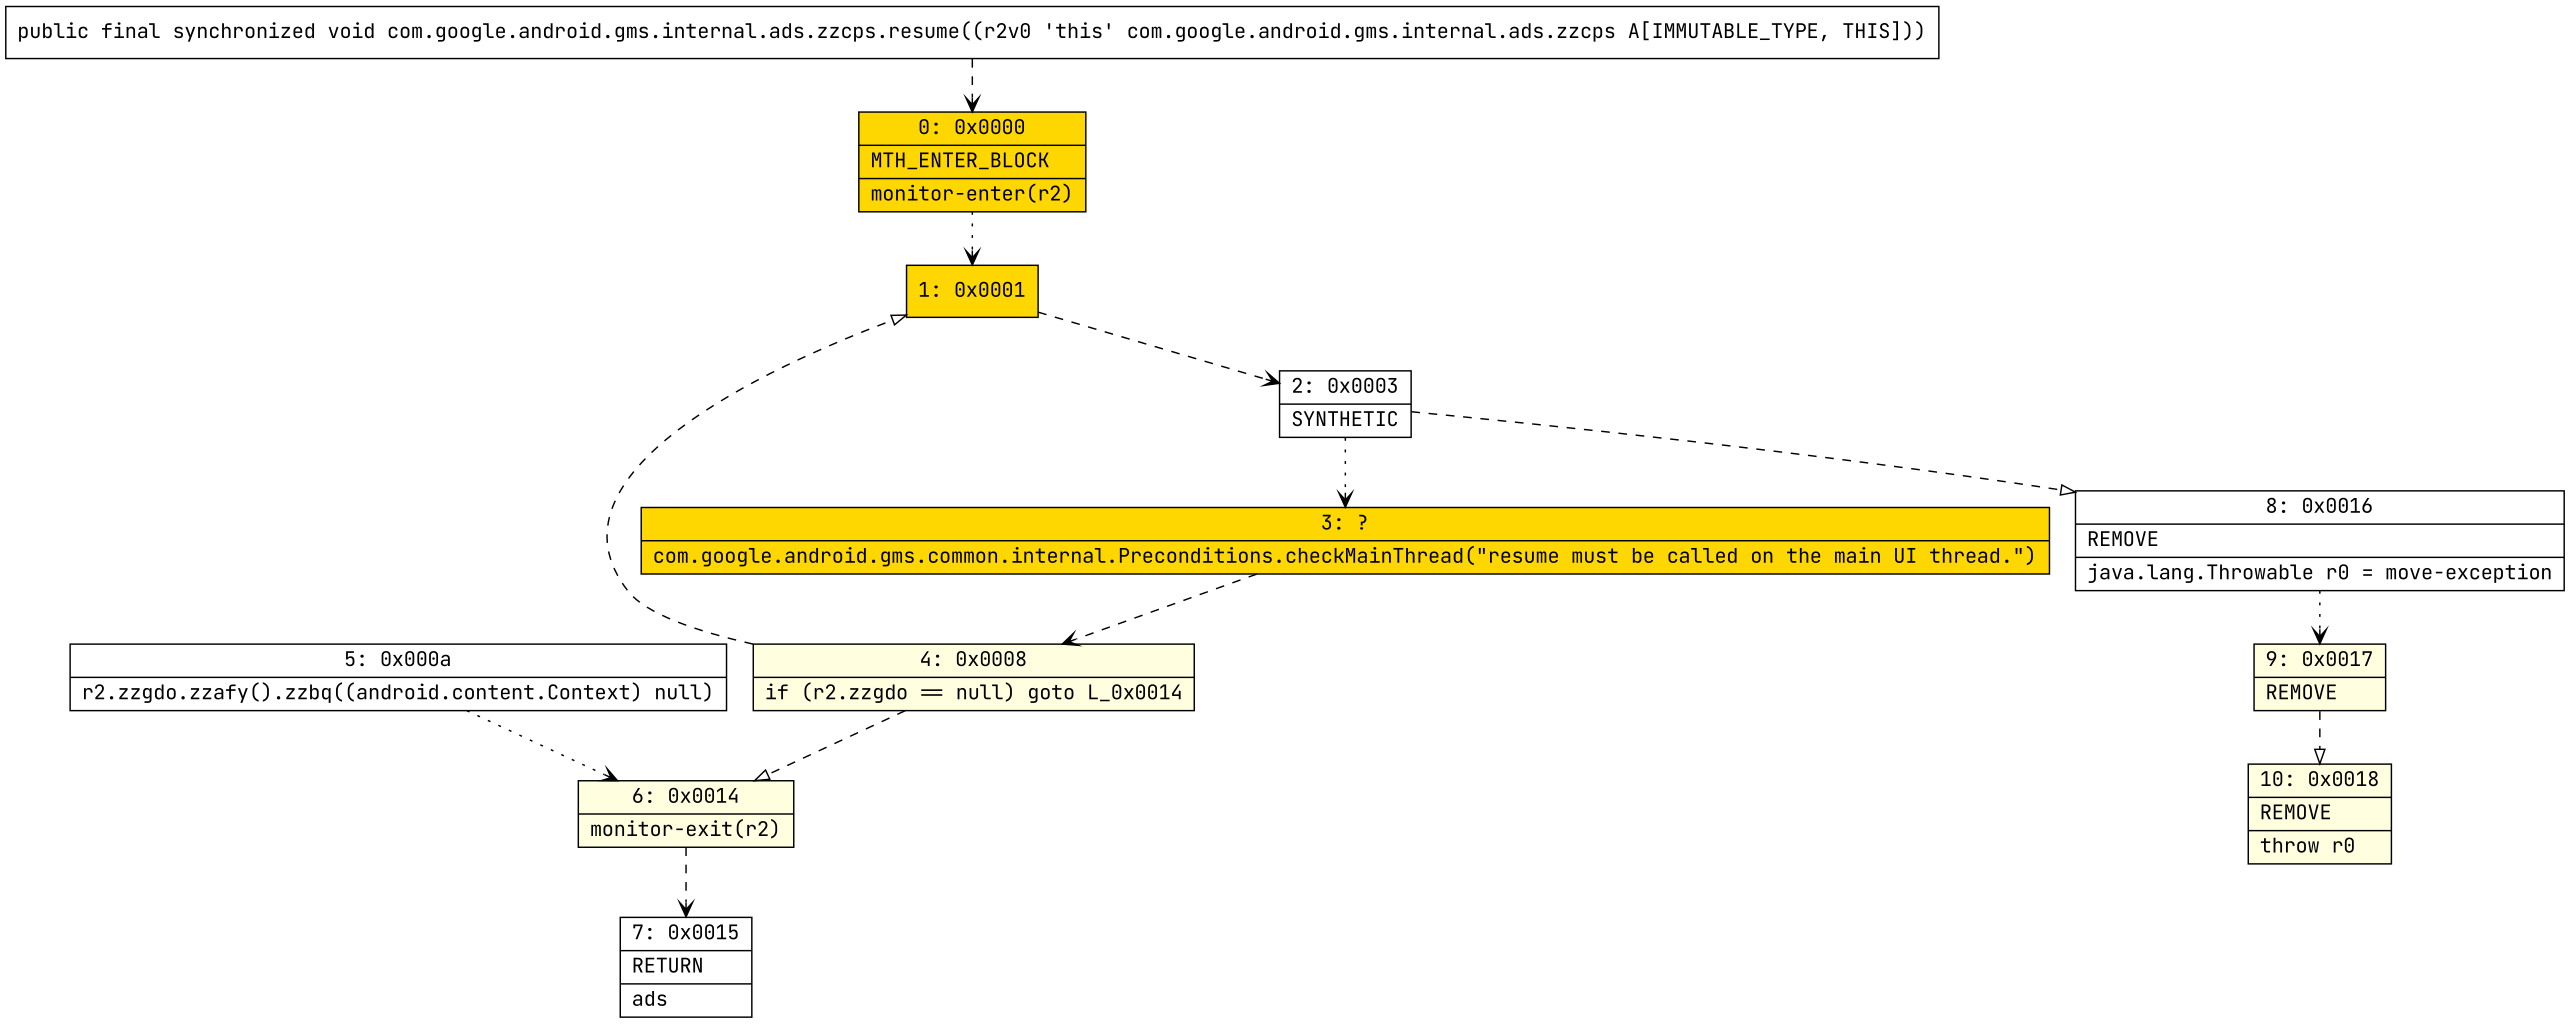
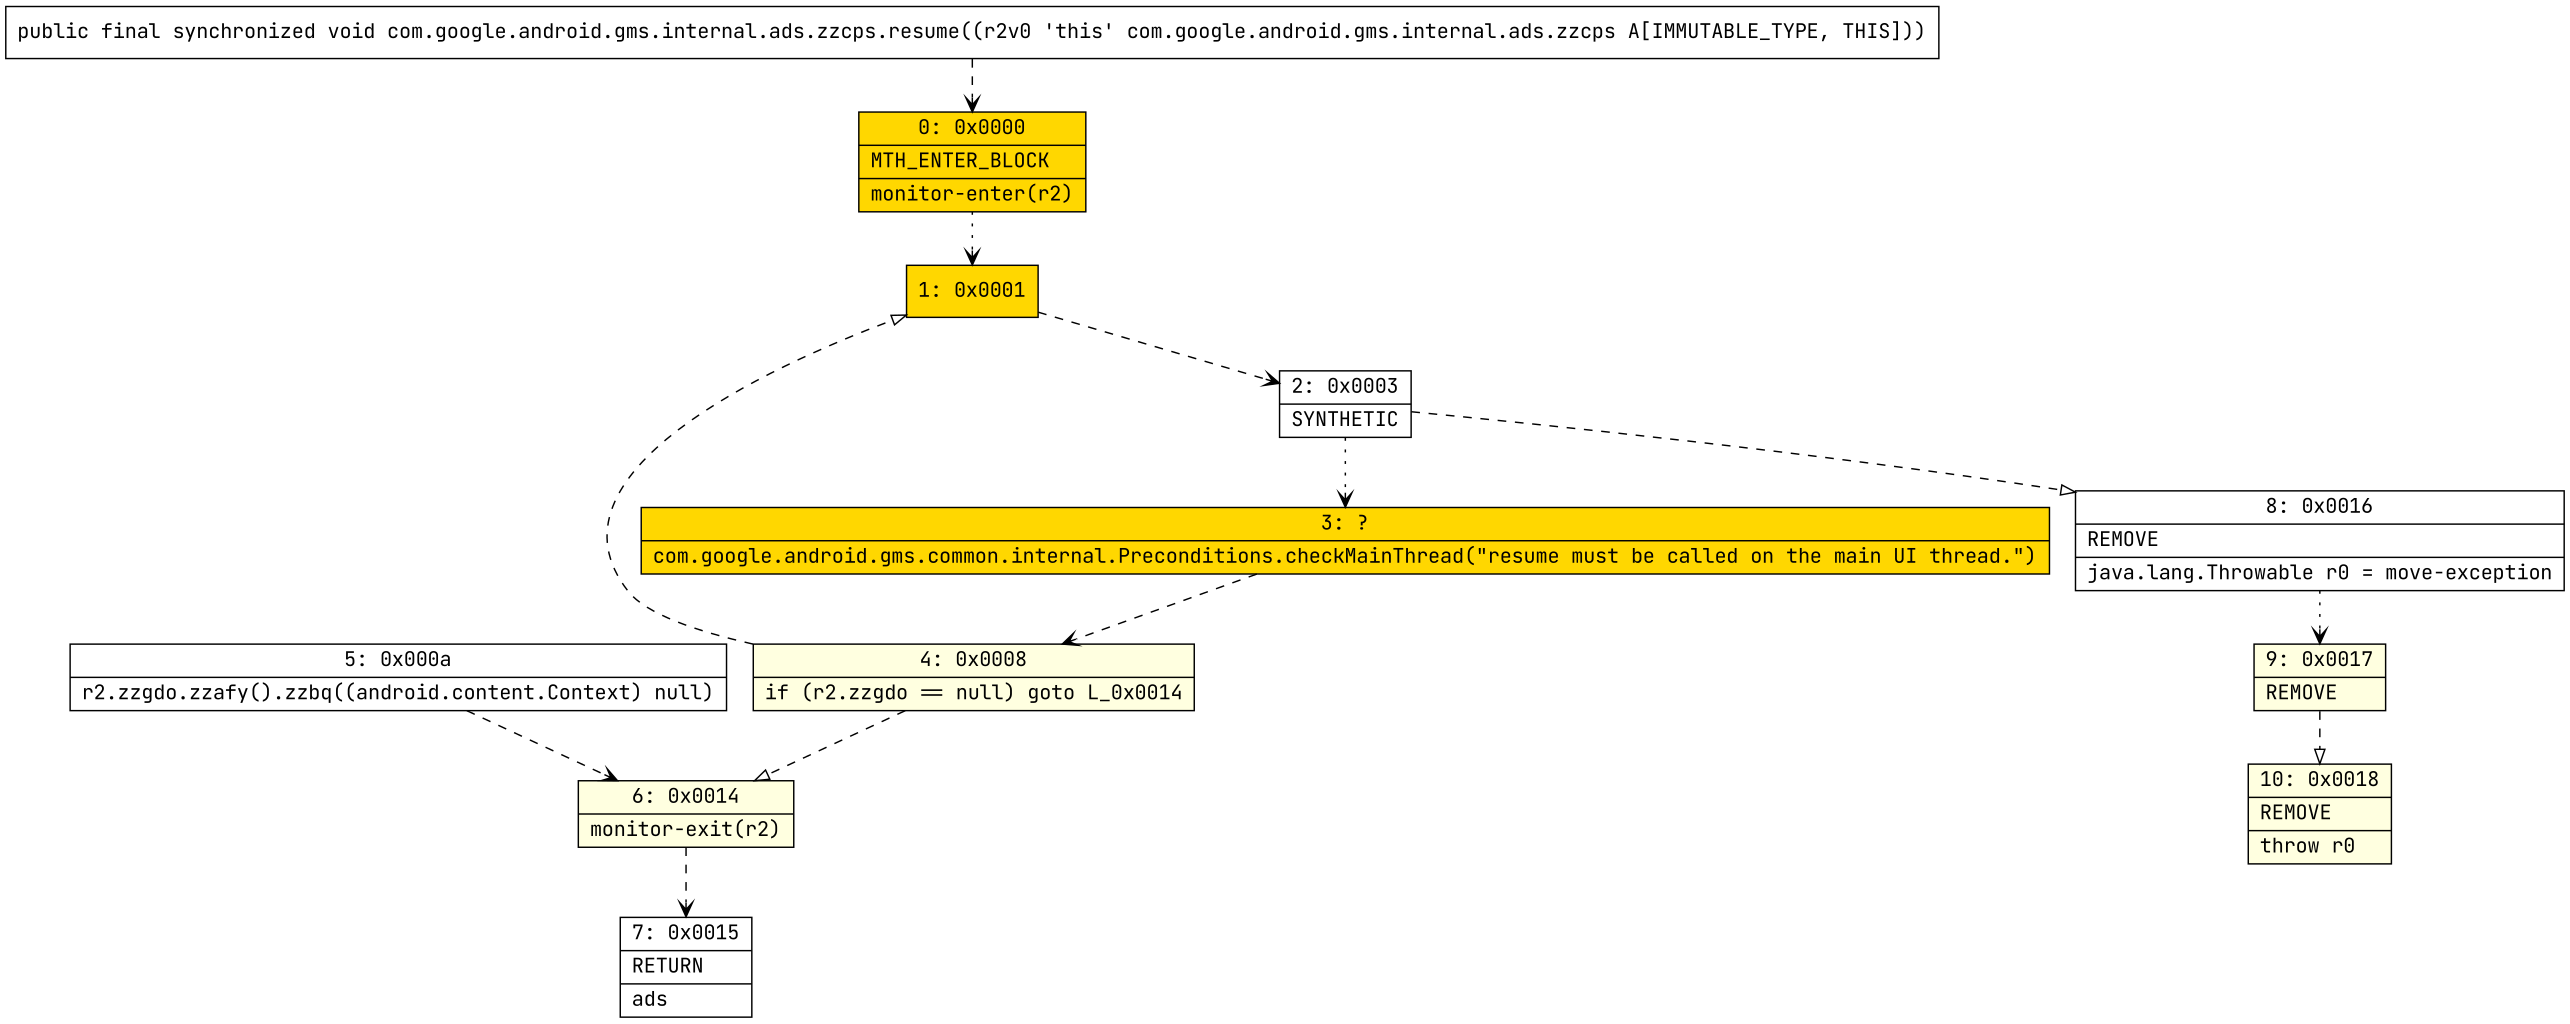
(536, 743) -> (536, 743)
